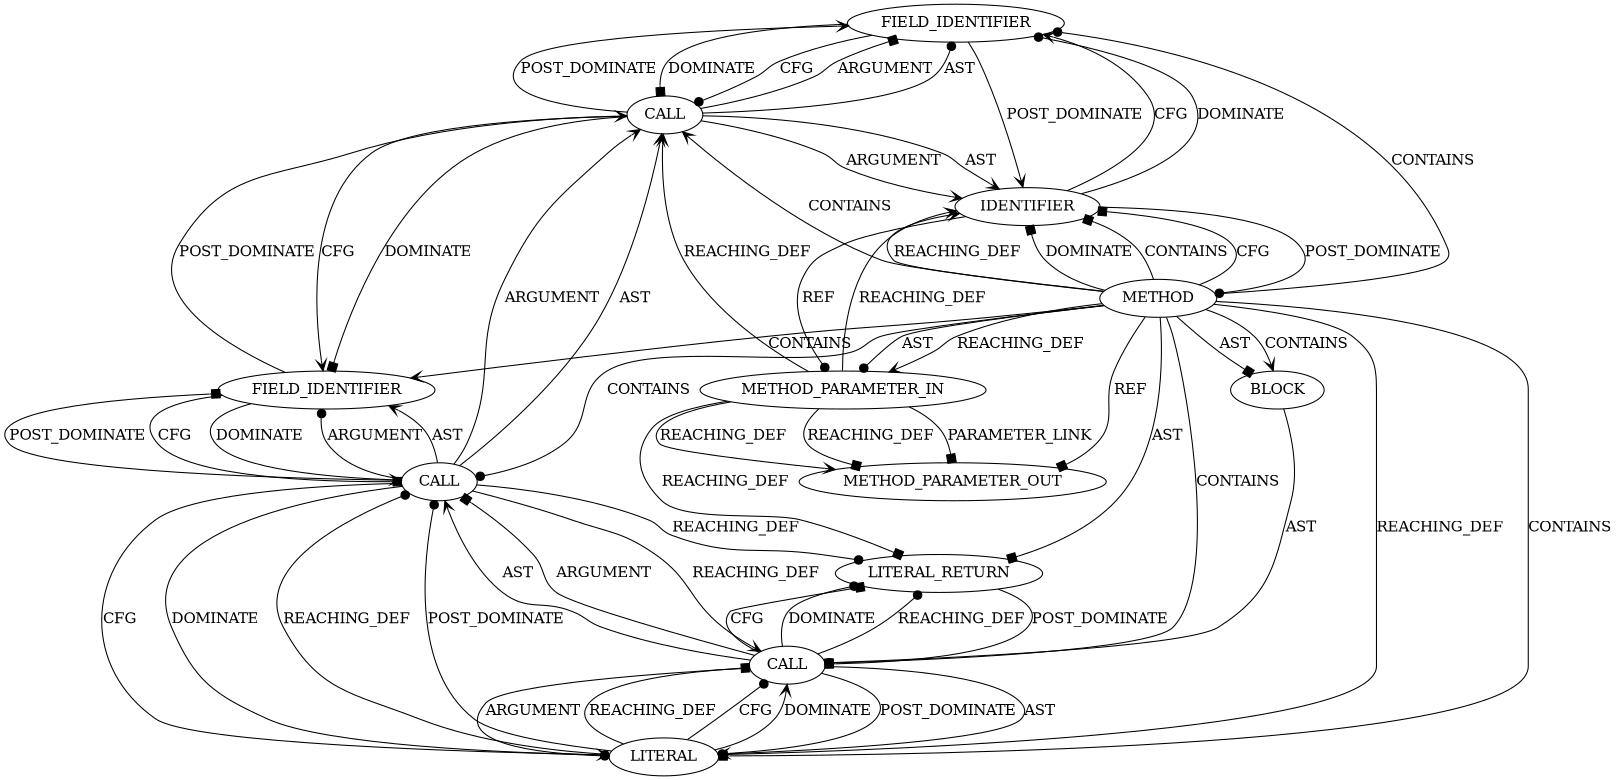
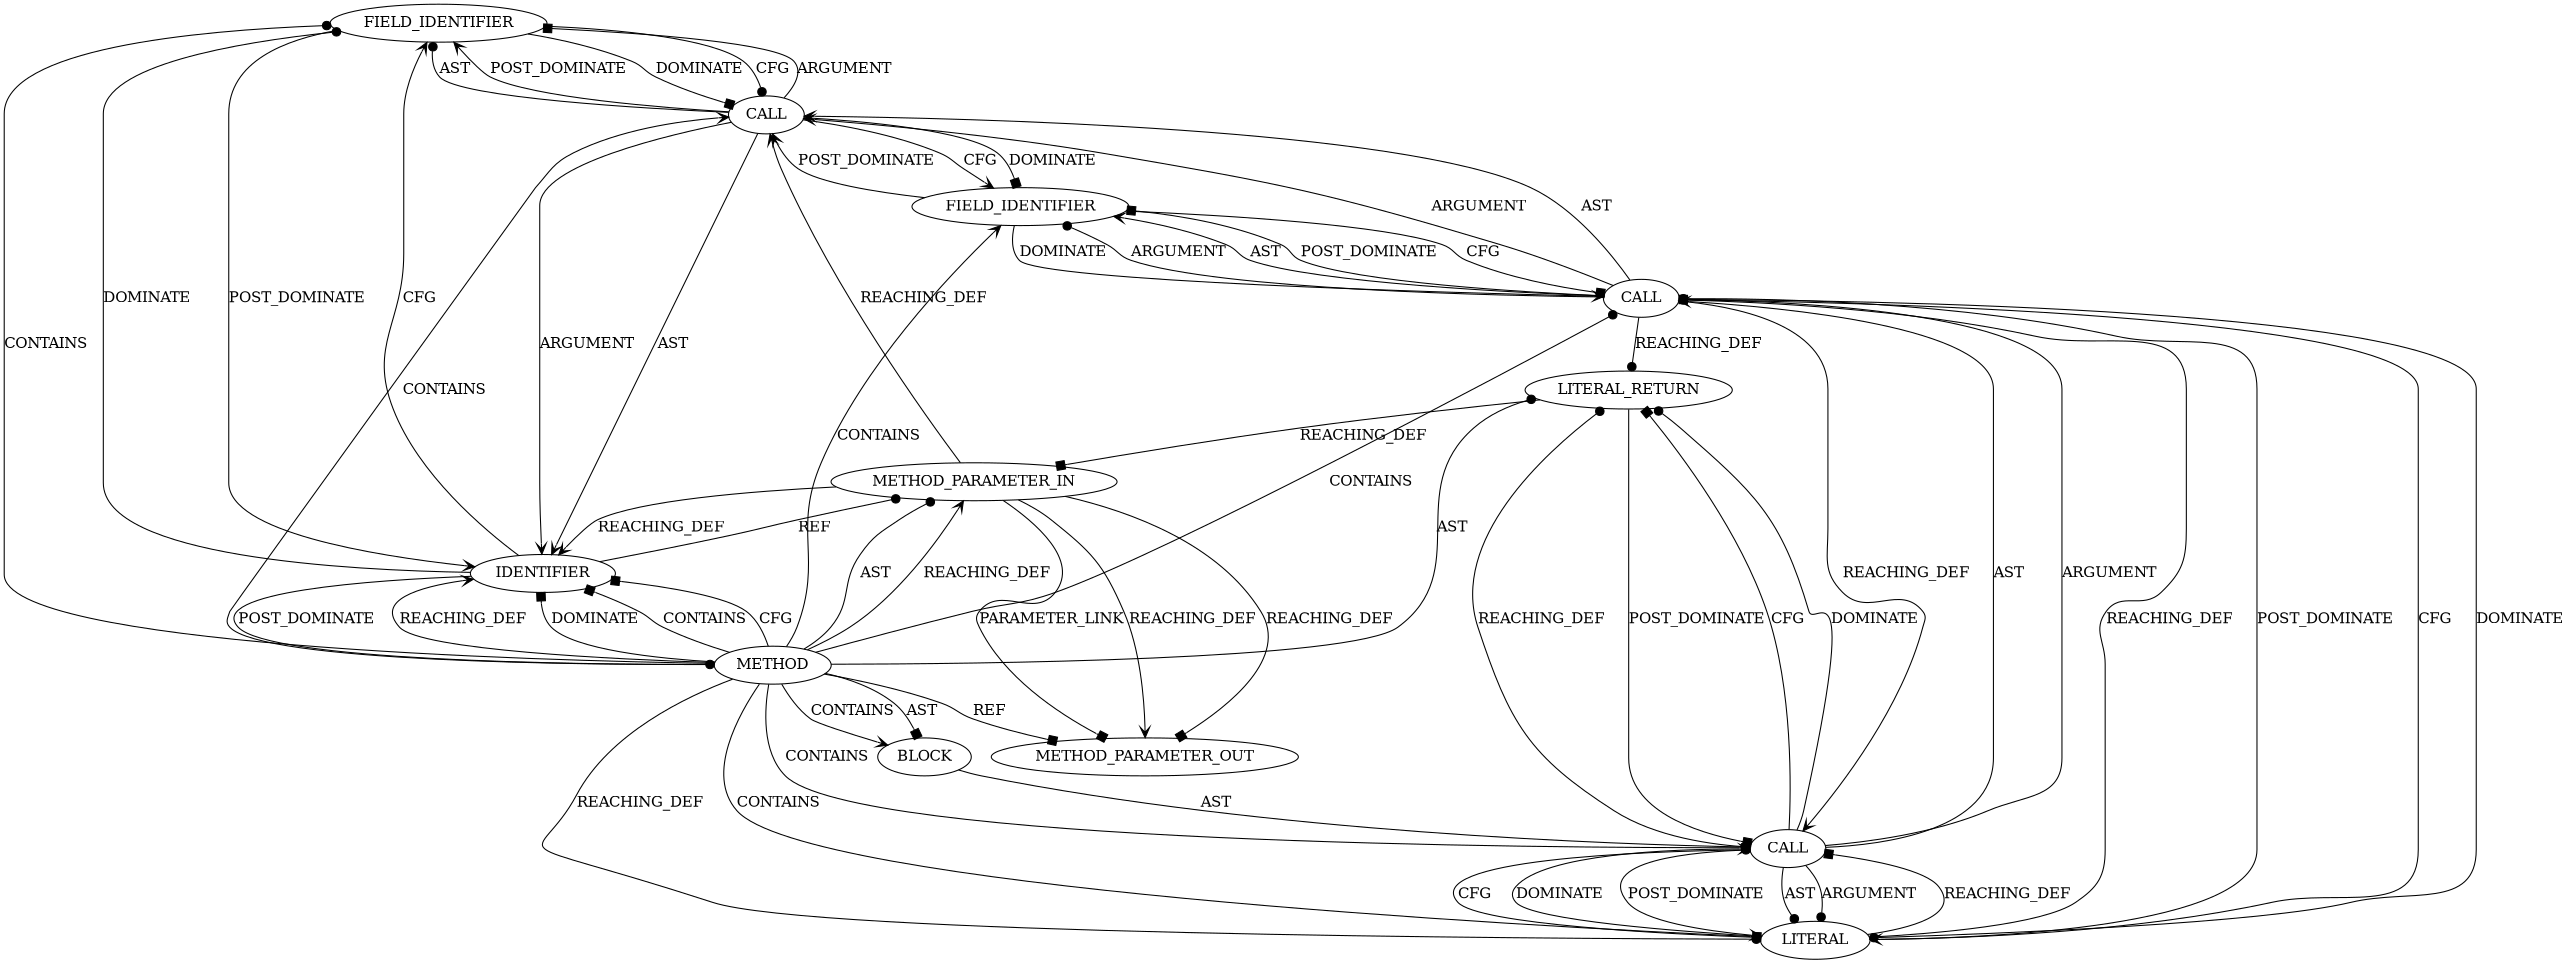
(1138, 468) -> (1257, 652)
(697, 513) -> (1303, 428)
